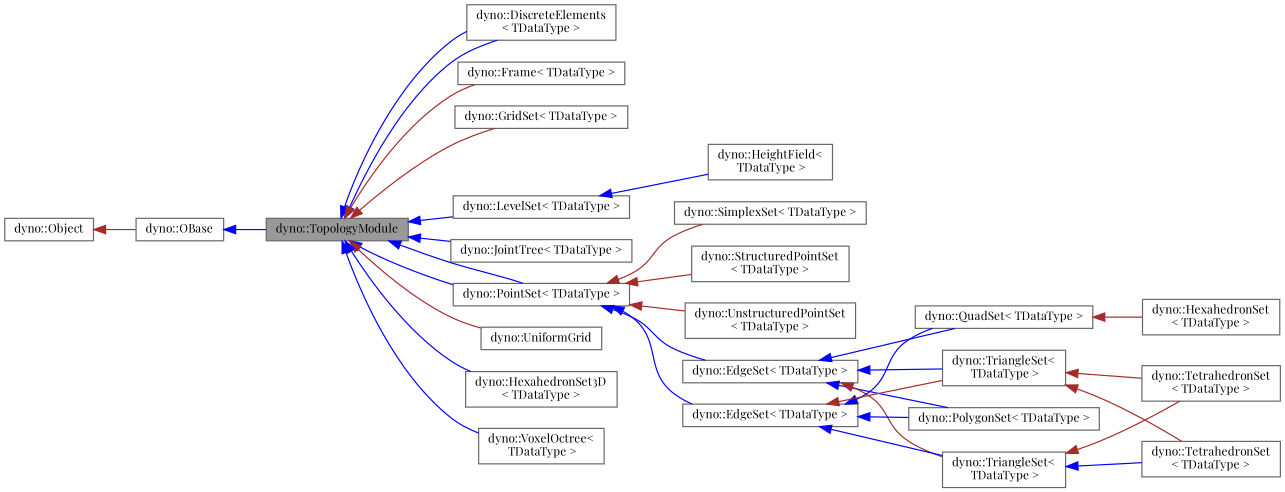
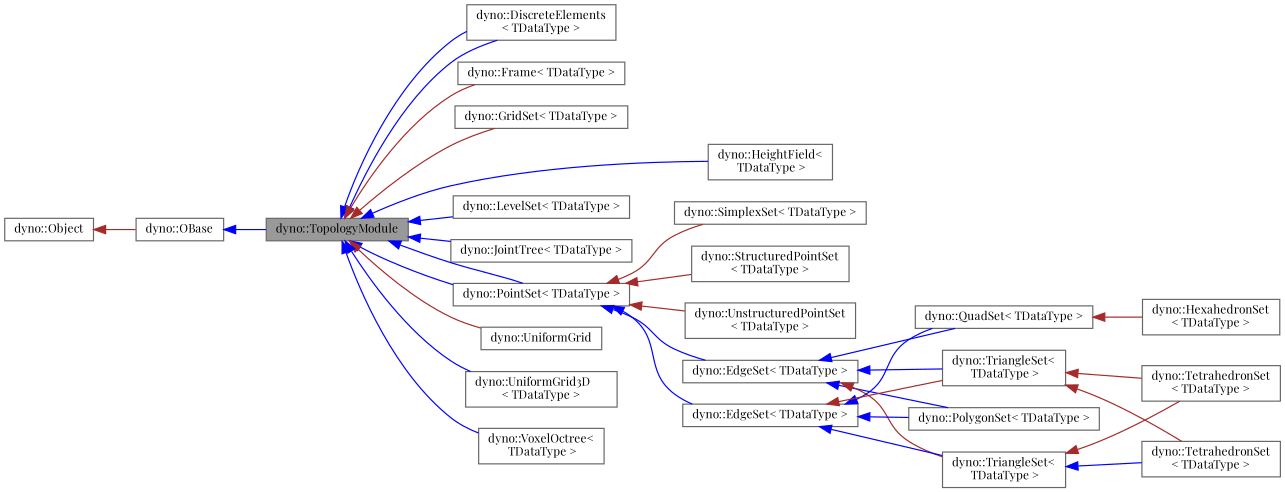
(660, 184) -> (537, 171)
(541, 389) -> (541, 389)
